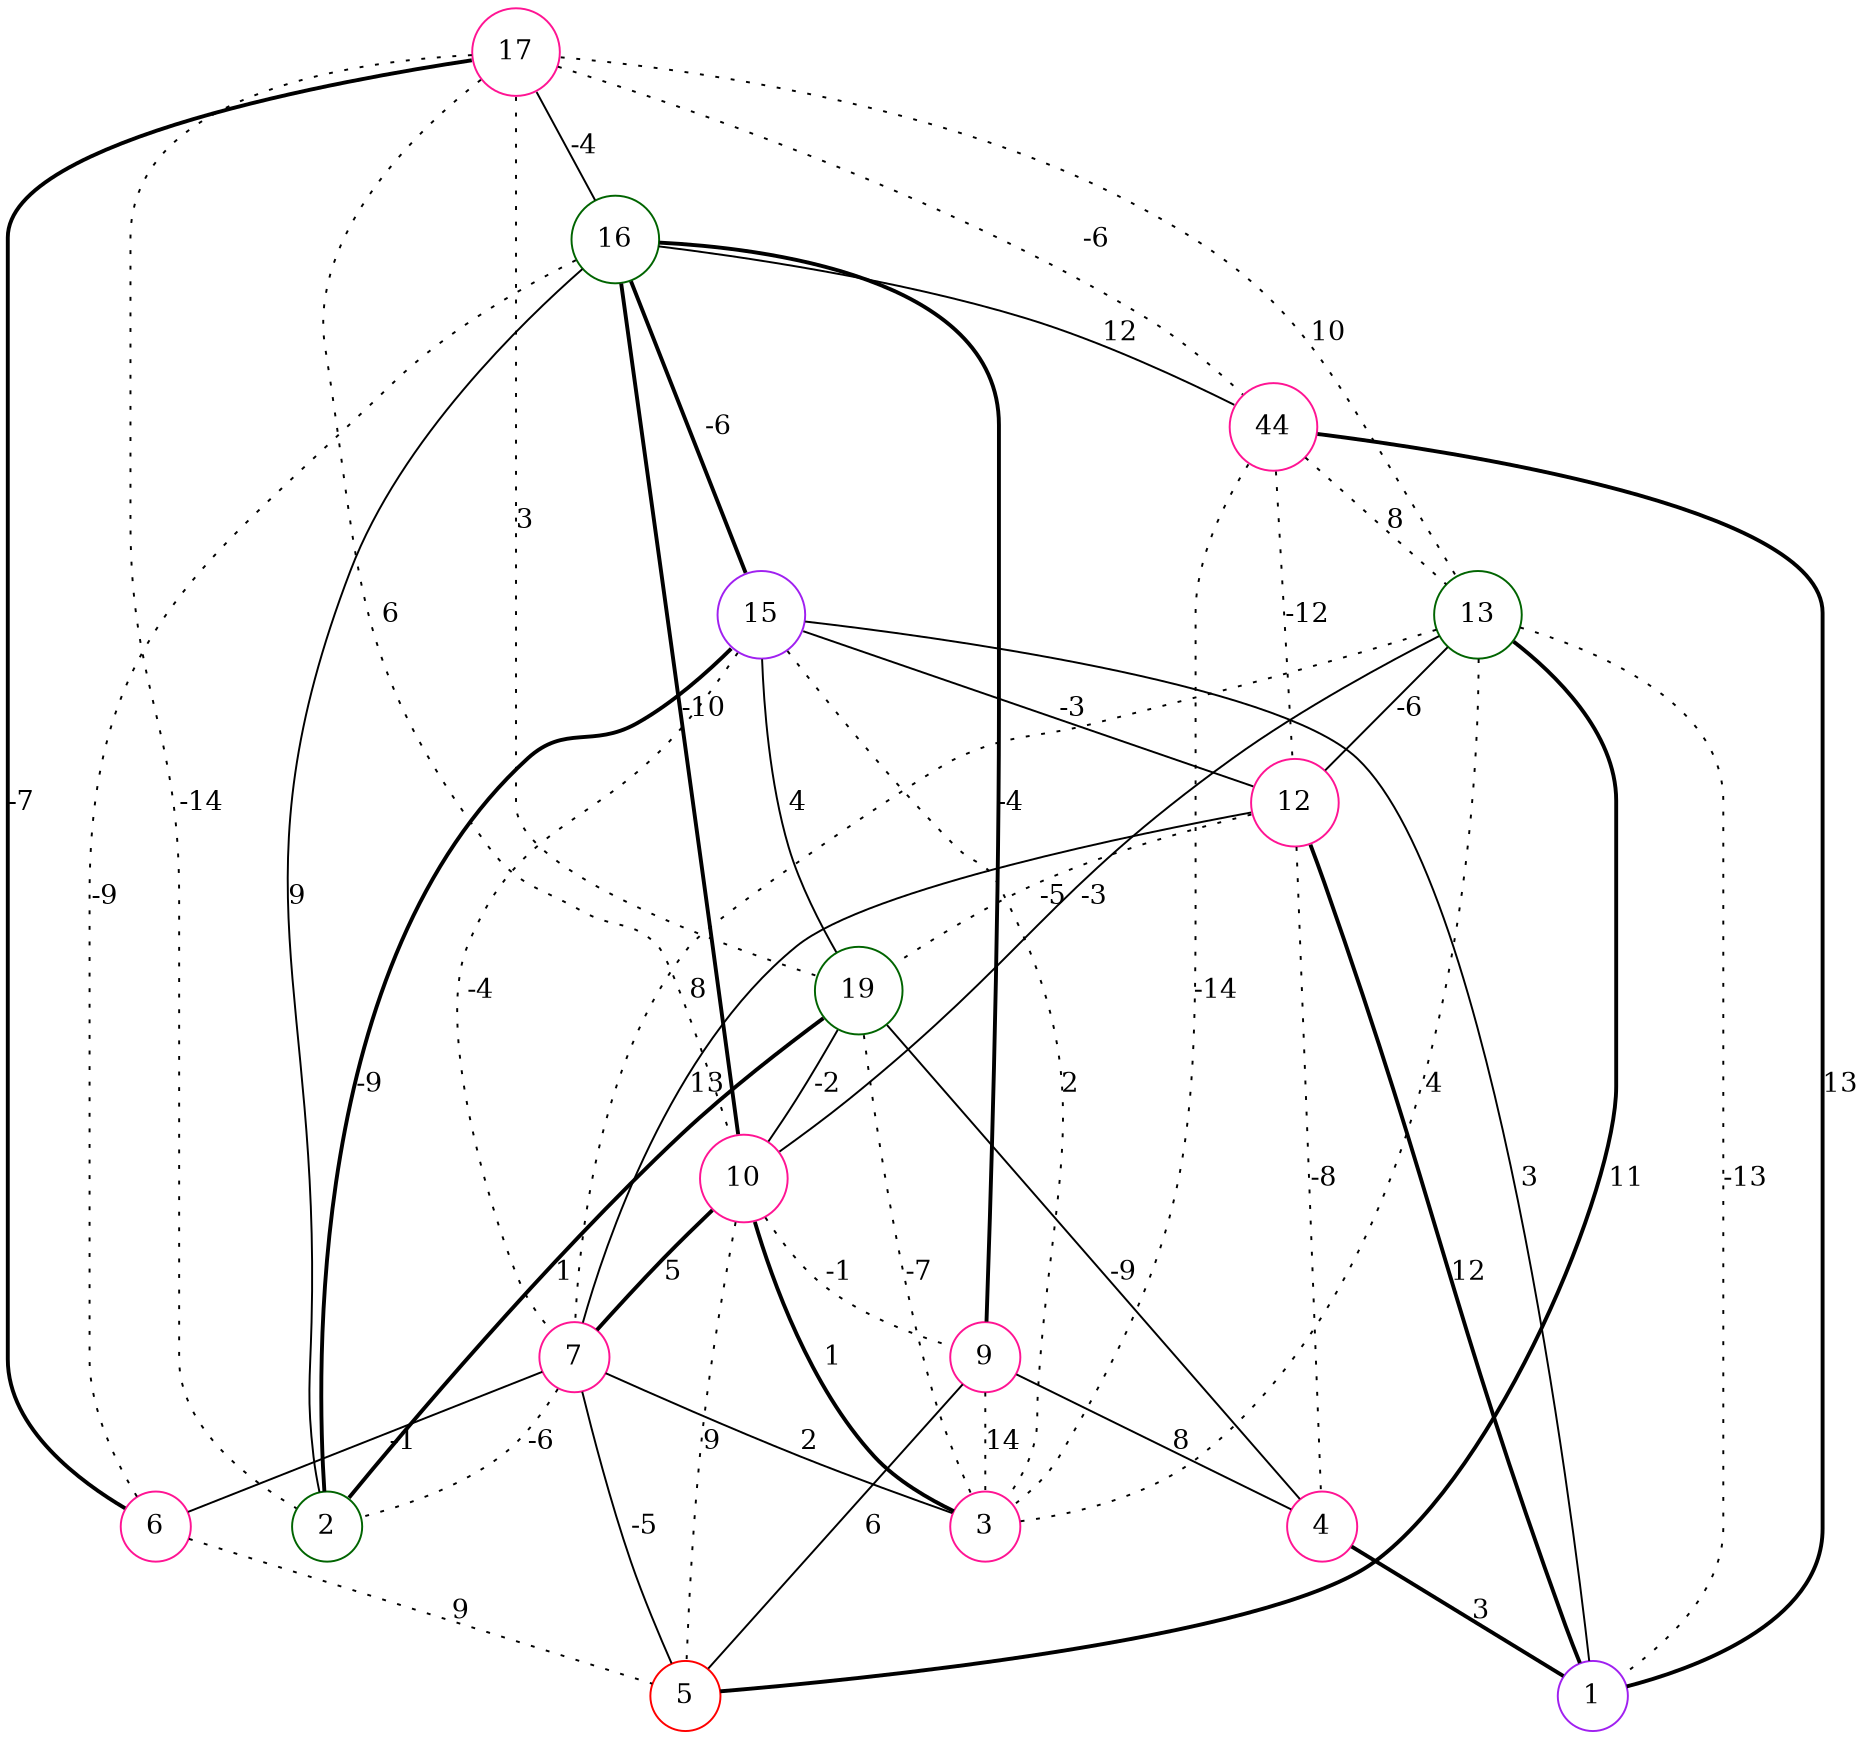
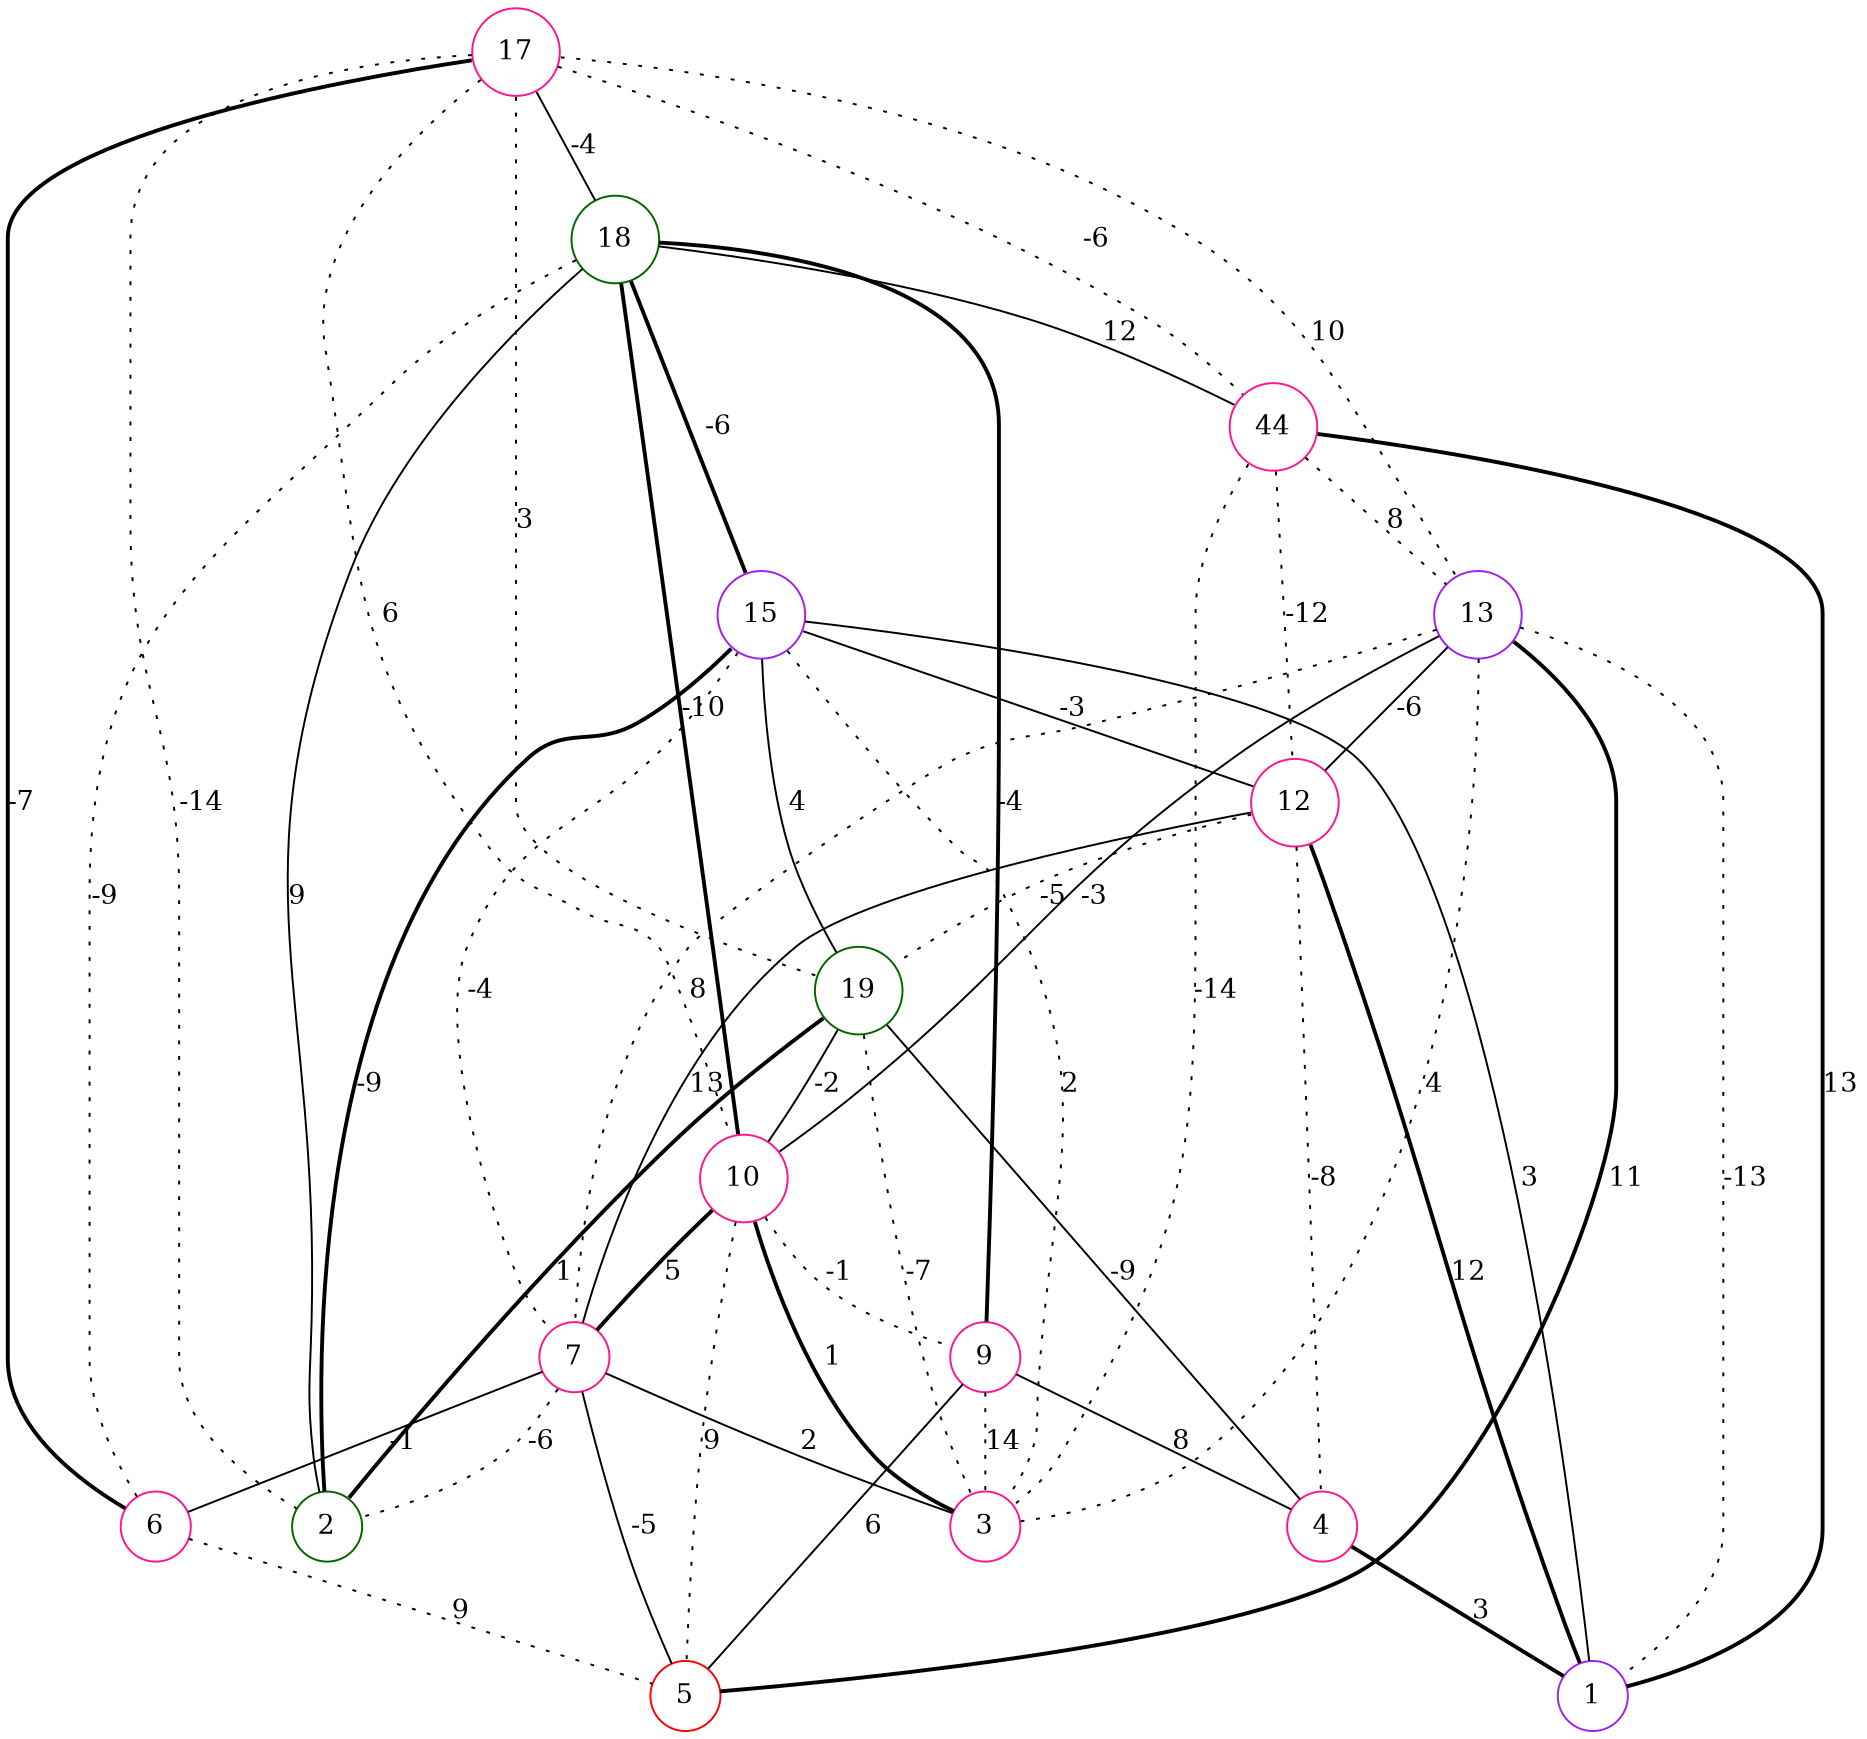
(615, 240) -> (615, 240)
(1478, 615) -> (1478, 615)
